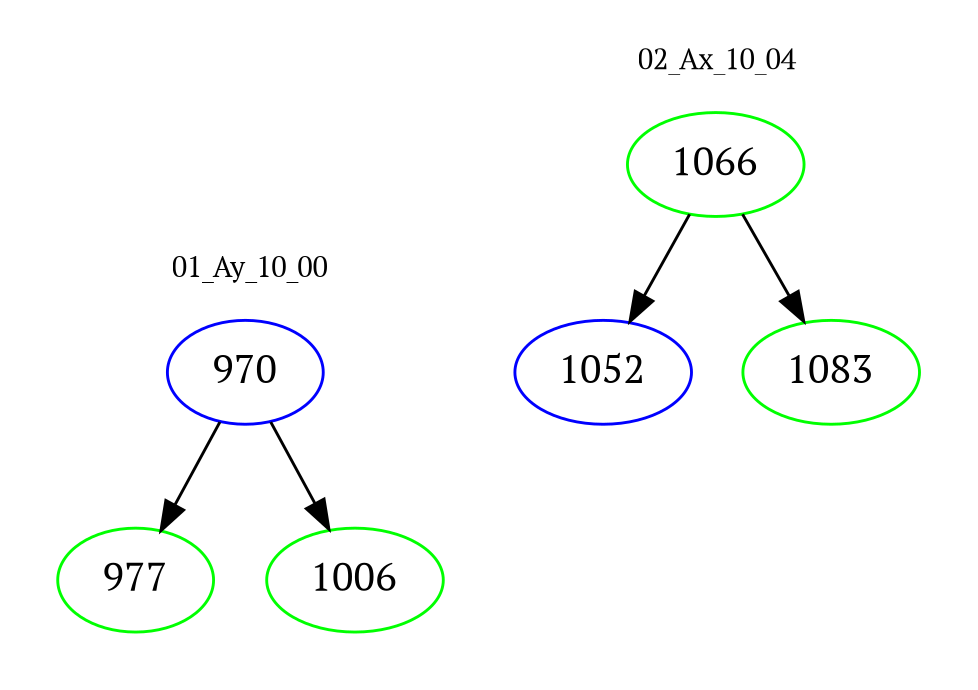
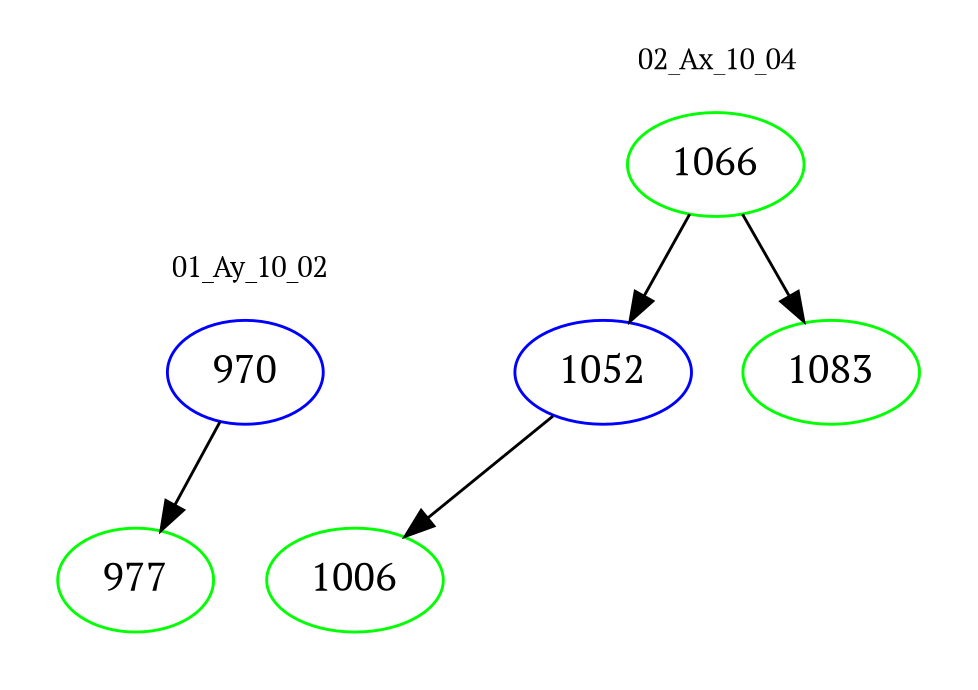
(251, 270) -> (251, 270)
(293, 463) -> (490, 467)
